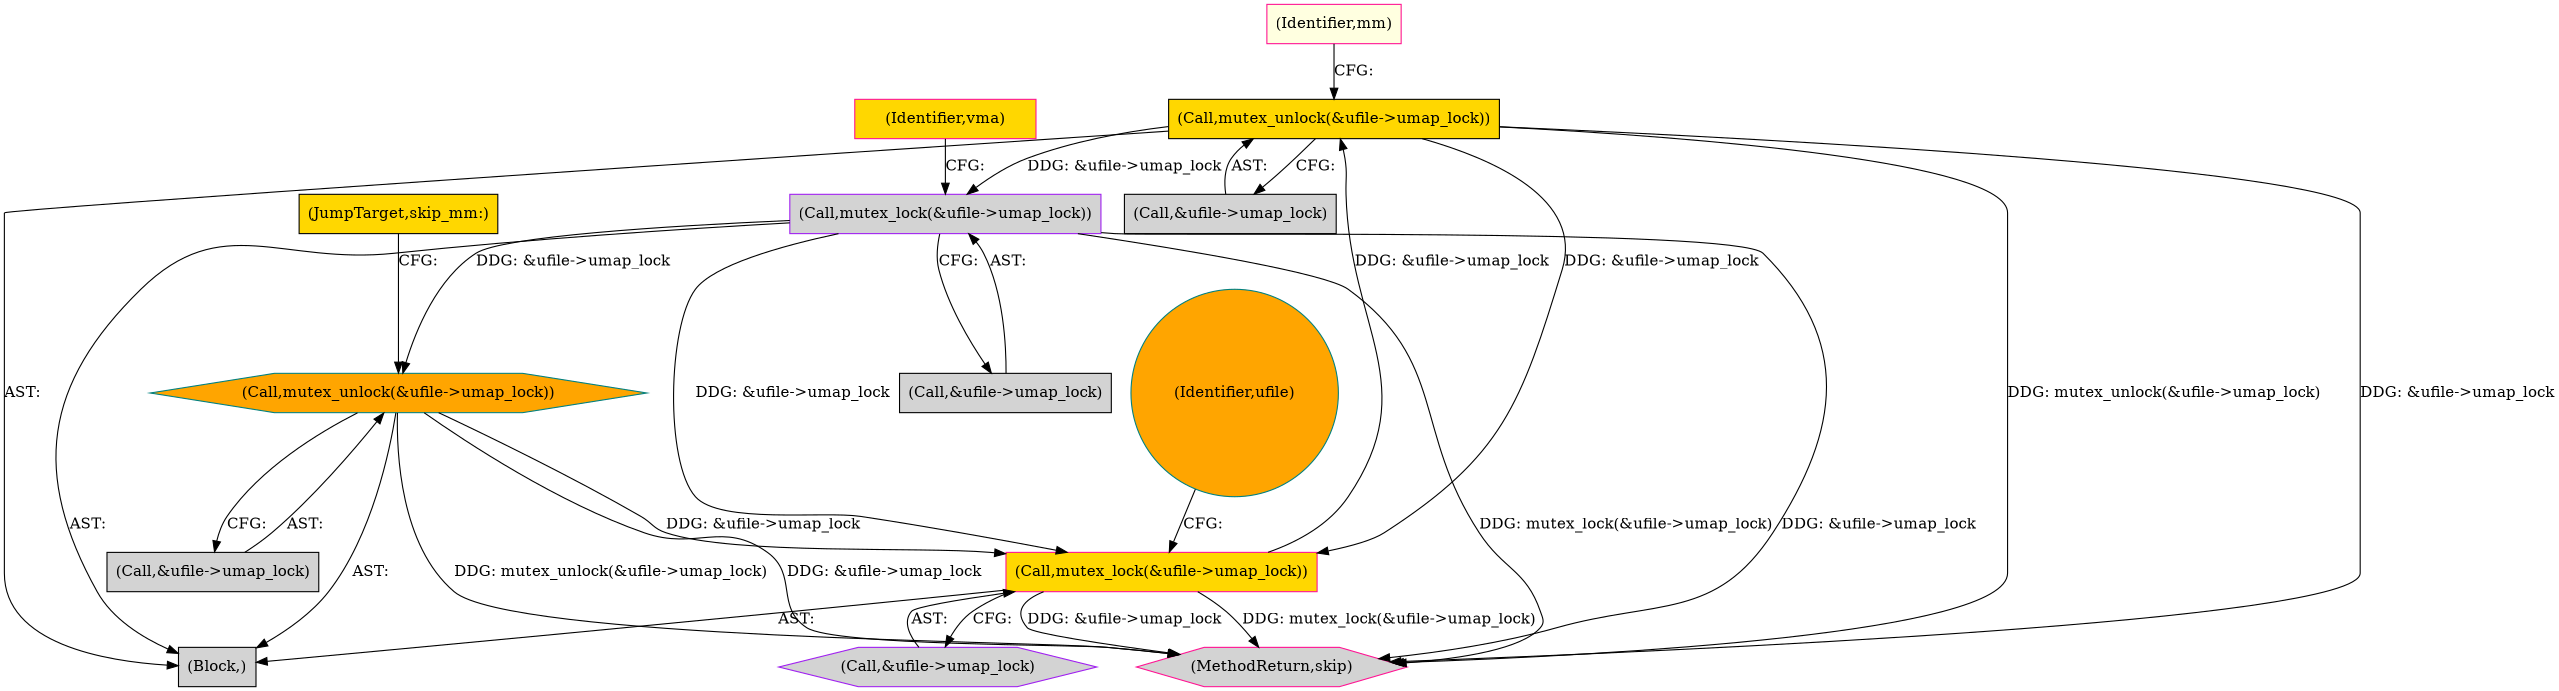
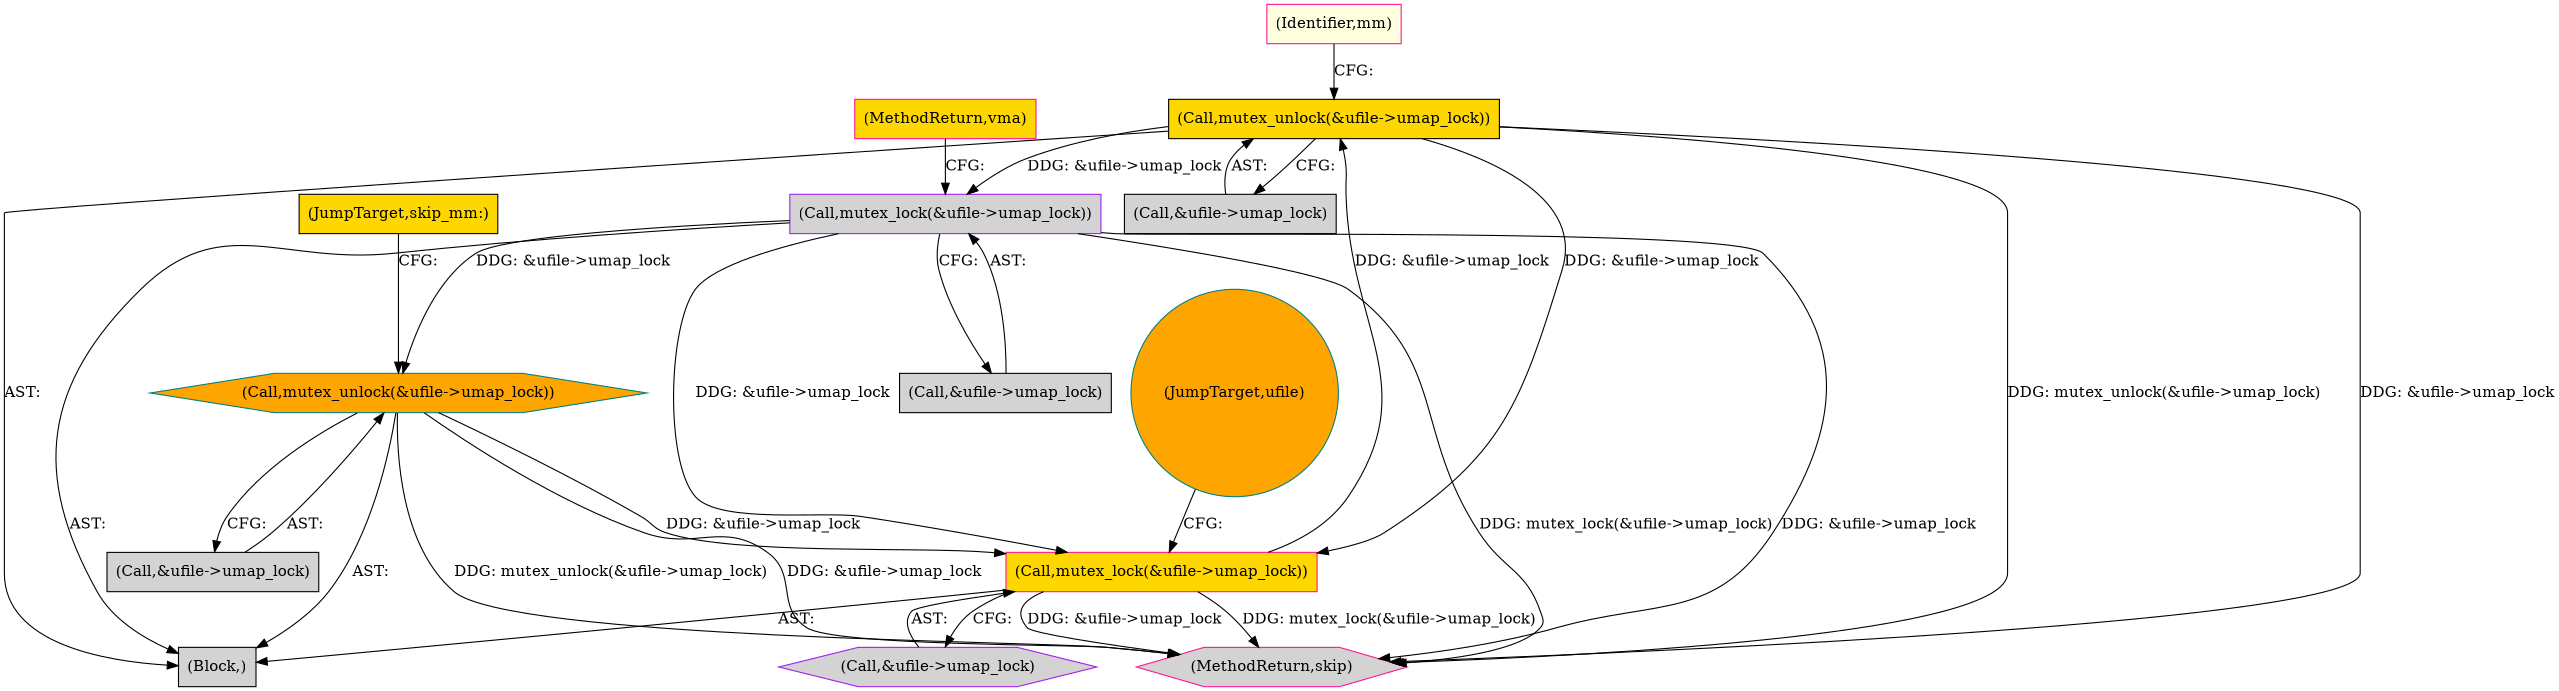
(945, 119) -> (945, 119)
(1235, 393) -> (1235, 393)
